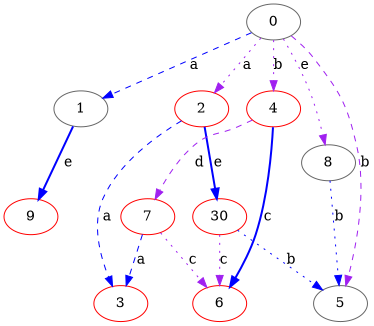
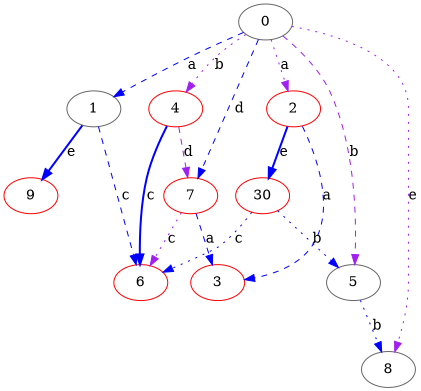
none -> (230, 104)
none -> (116, 191)
(334, 228) -> (369, 322)
(220, 255) -> (217, 247)
